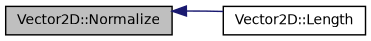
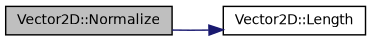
(205, 11) -> (190, 30)
